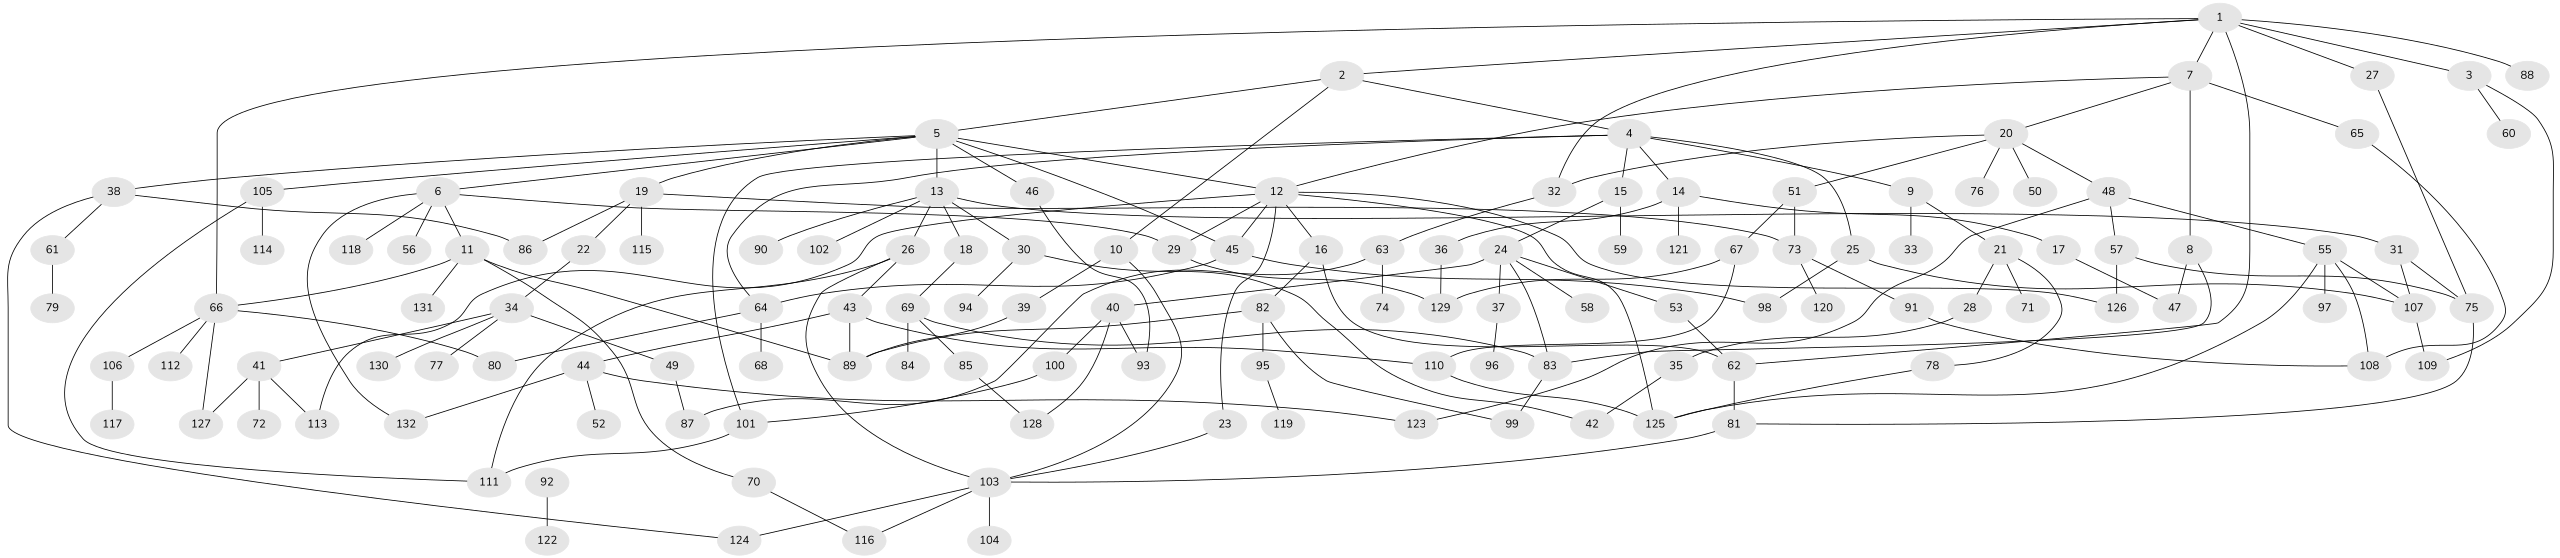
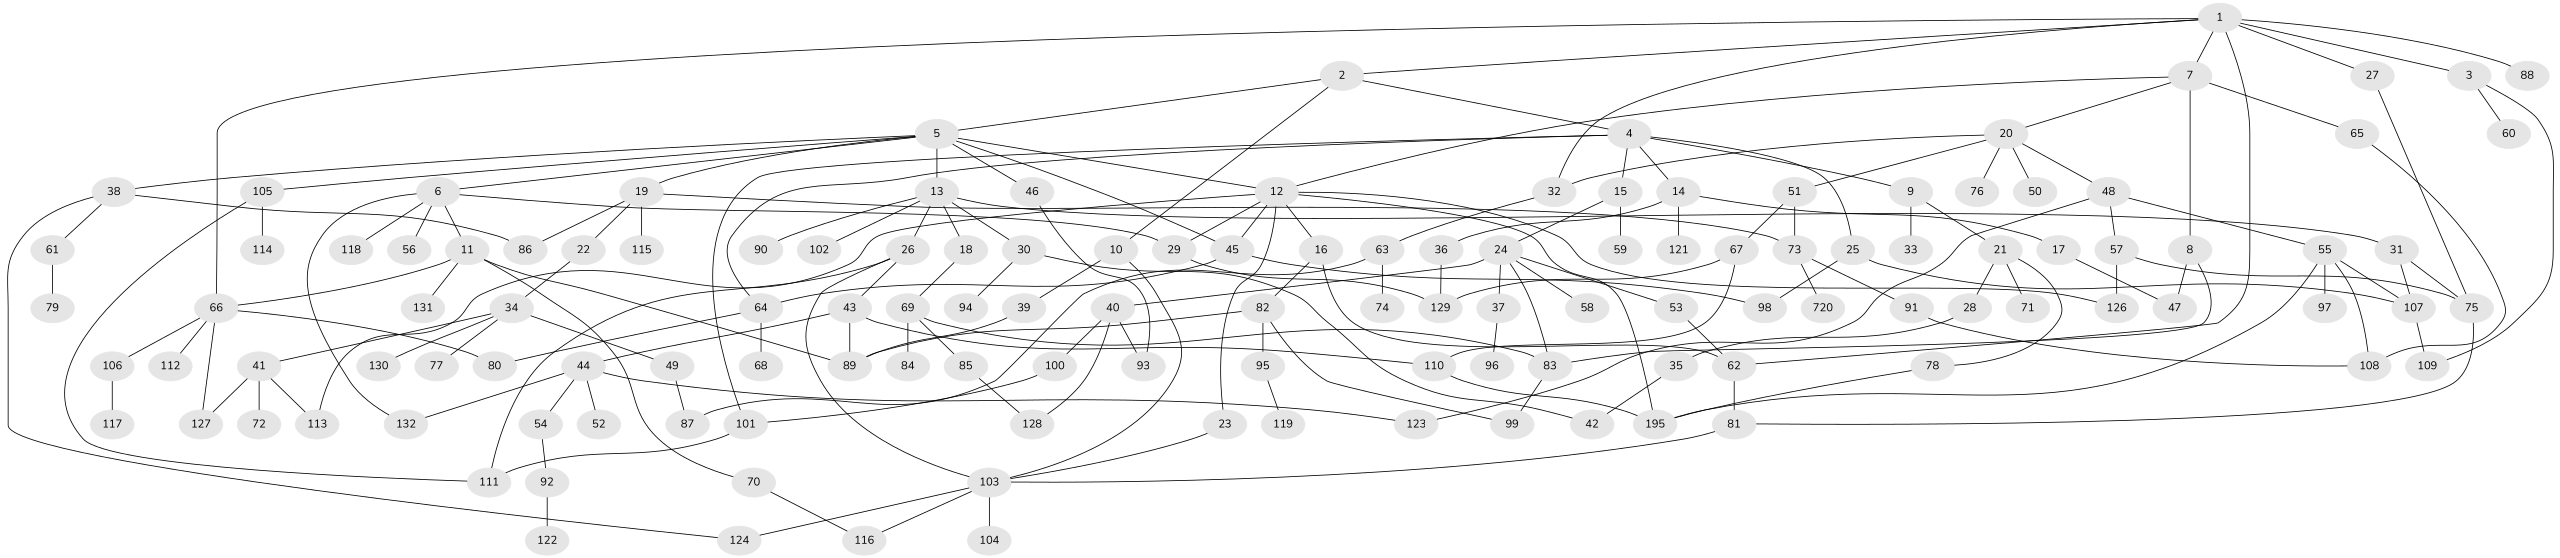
(1823, 308) -> (1823, 308)
none -> (541, 424)
(1655, 424) -> (1655, 424)
